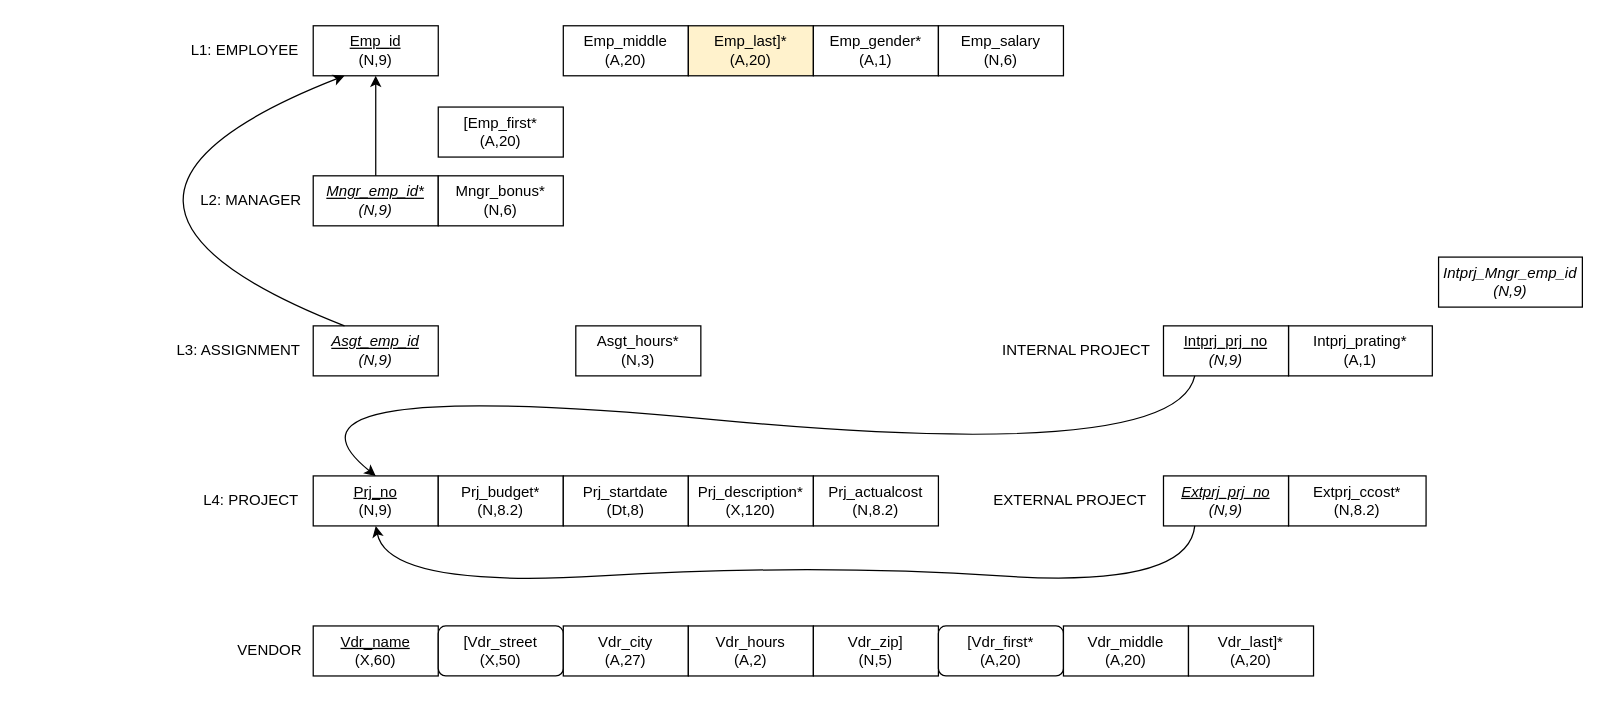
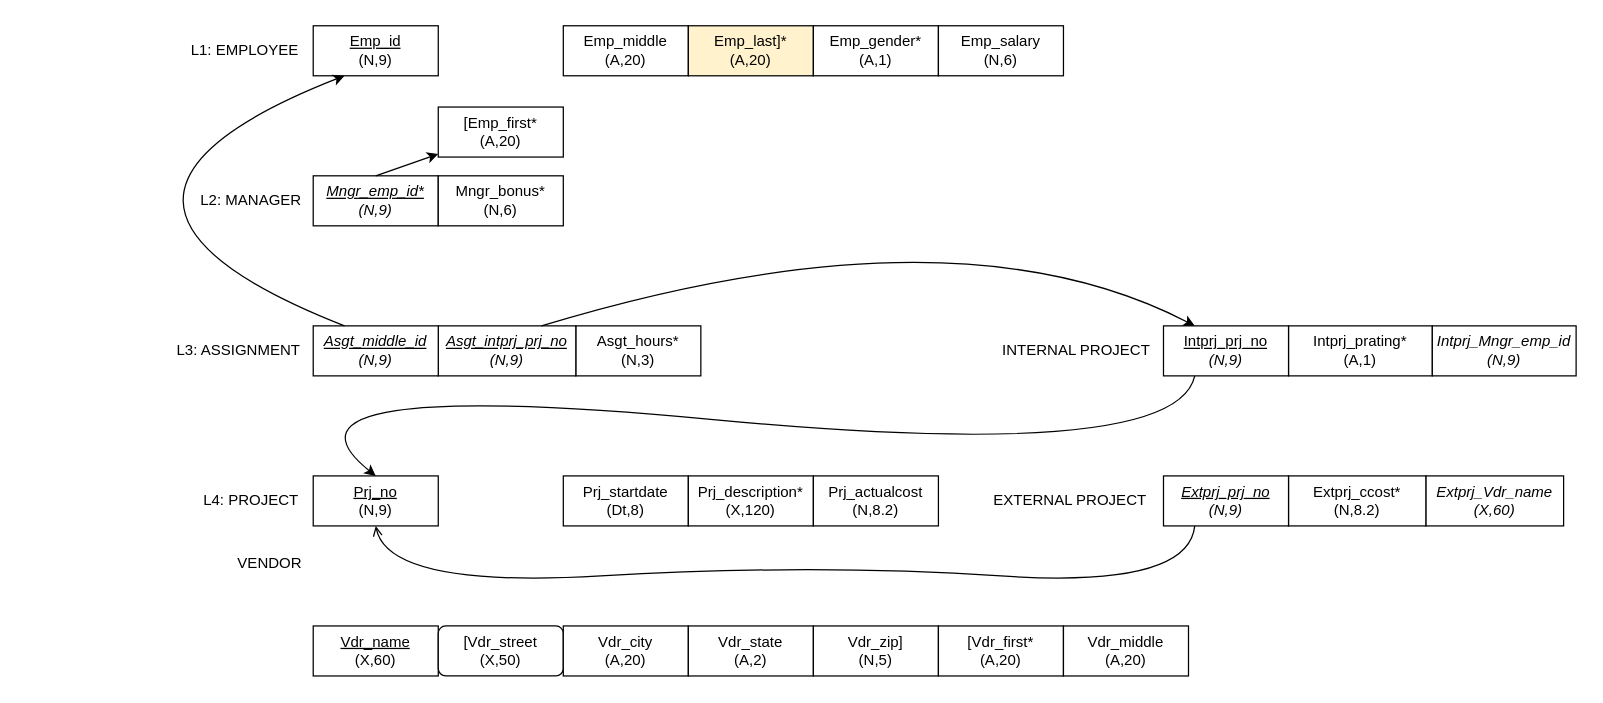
(376, 130) -> (403, 166)
none -> (864, 264)
(1510, 282) -> (1504, 351)
(376, 351) -> (376, 351)
none -> (507, 351)
(501, 501) -> none
none -> (1494, 501)
(423, 568) -> (424, 566)
(269, 651) -> (269, 563)
(626, 651) -> (626, 651)
(751, 651) -> (751, 651)
(1001, 651) -> (1001, 651)
(1251, 651) -> none
